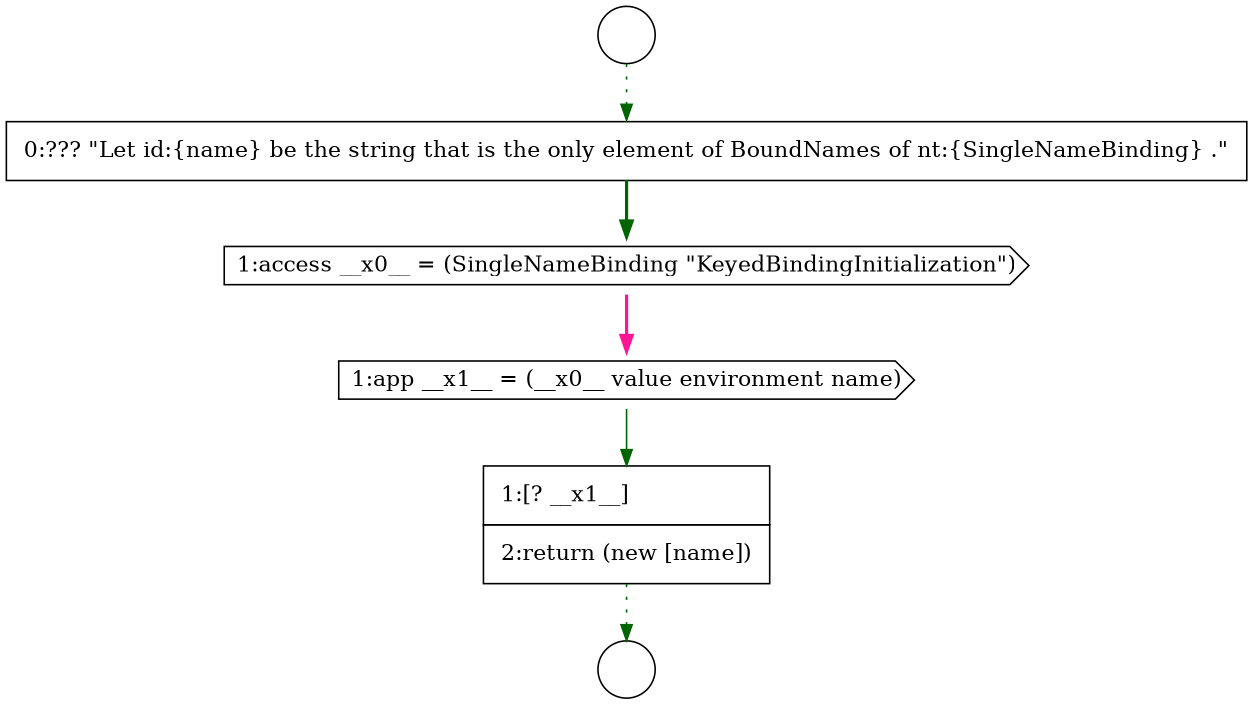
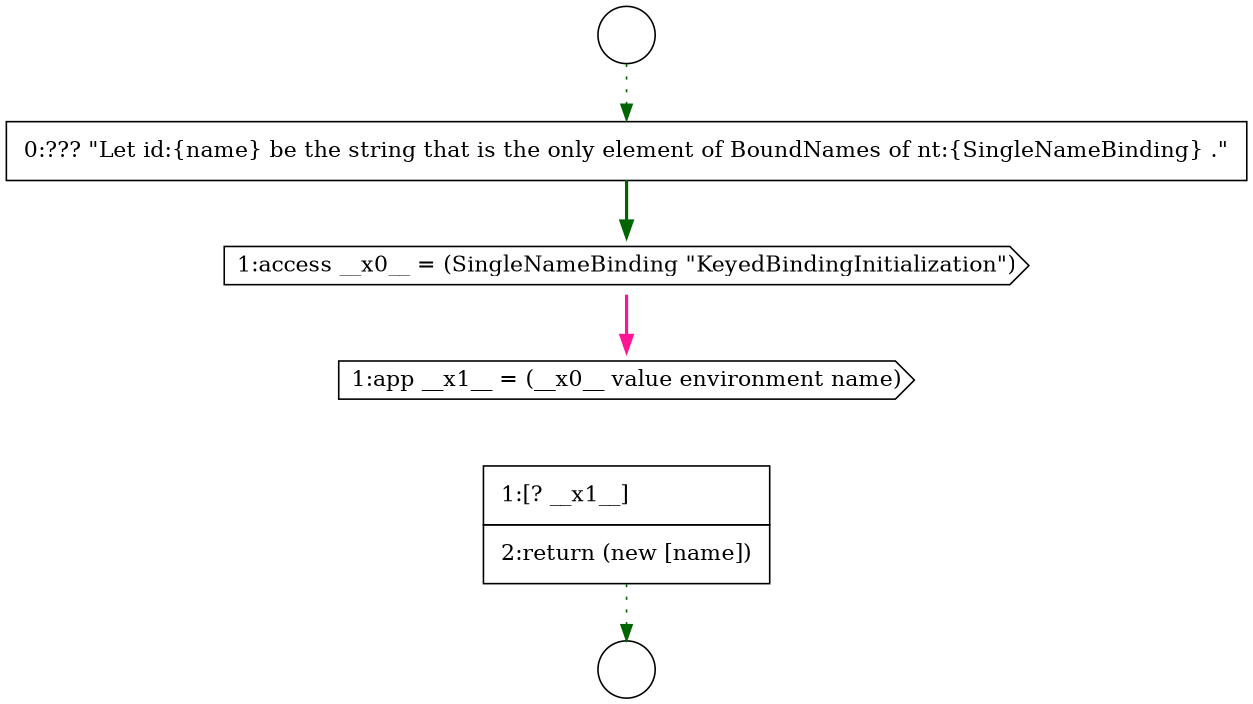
(627, 429) -> none
